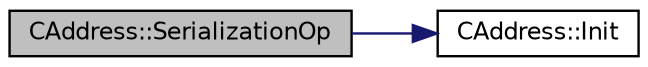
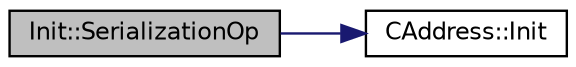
(181, 33) -> (145, 33)
